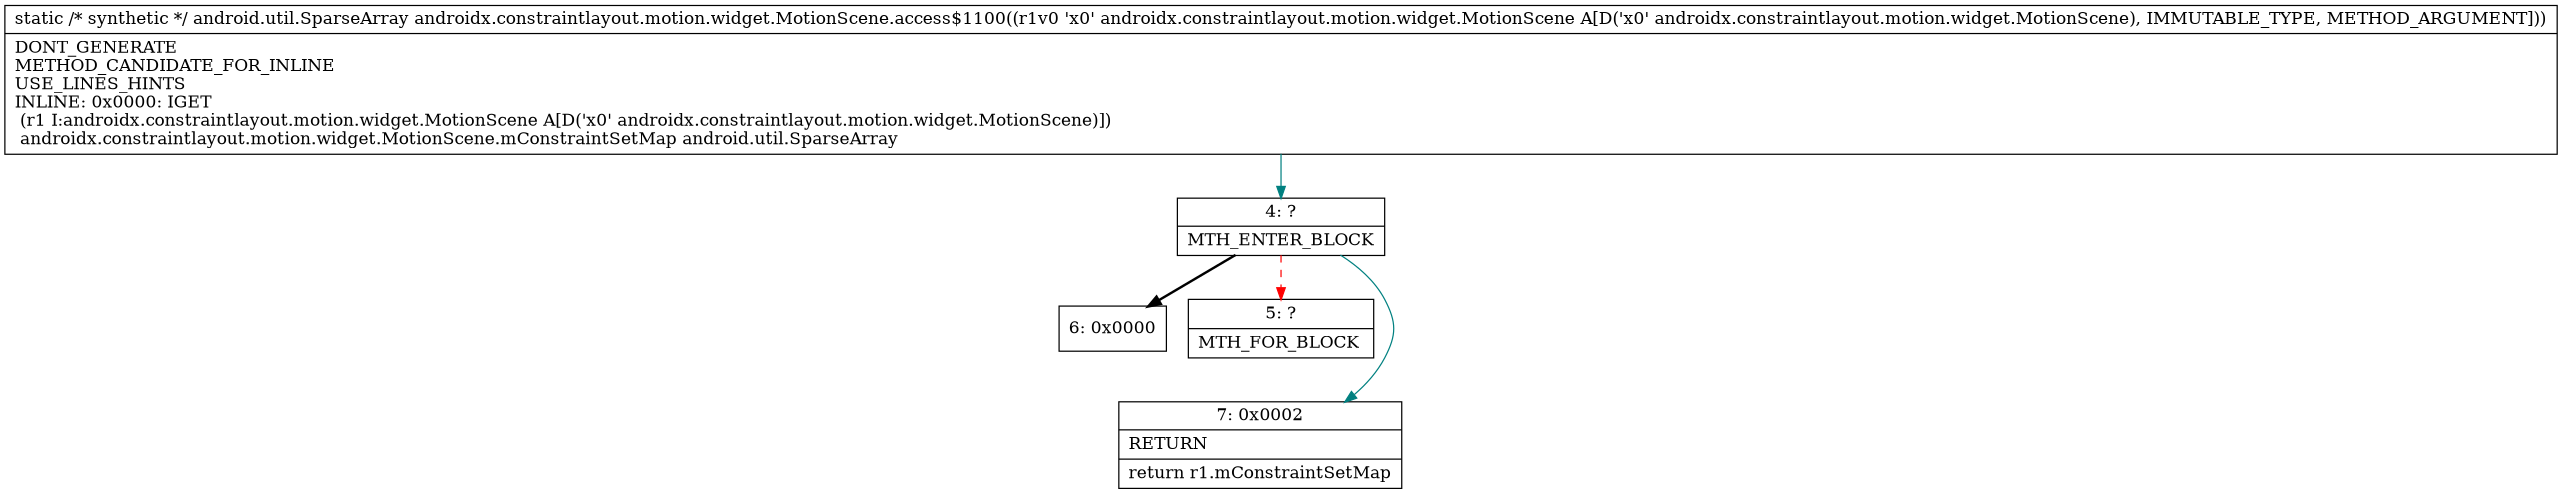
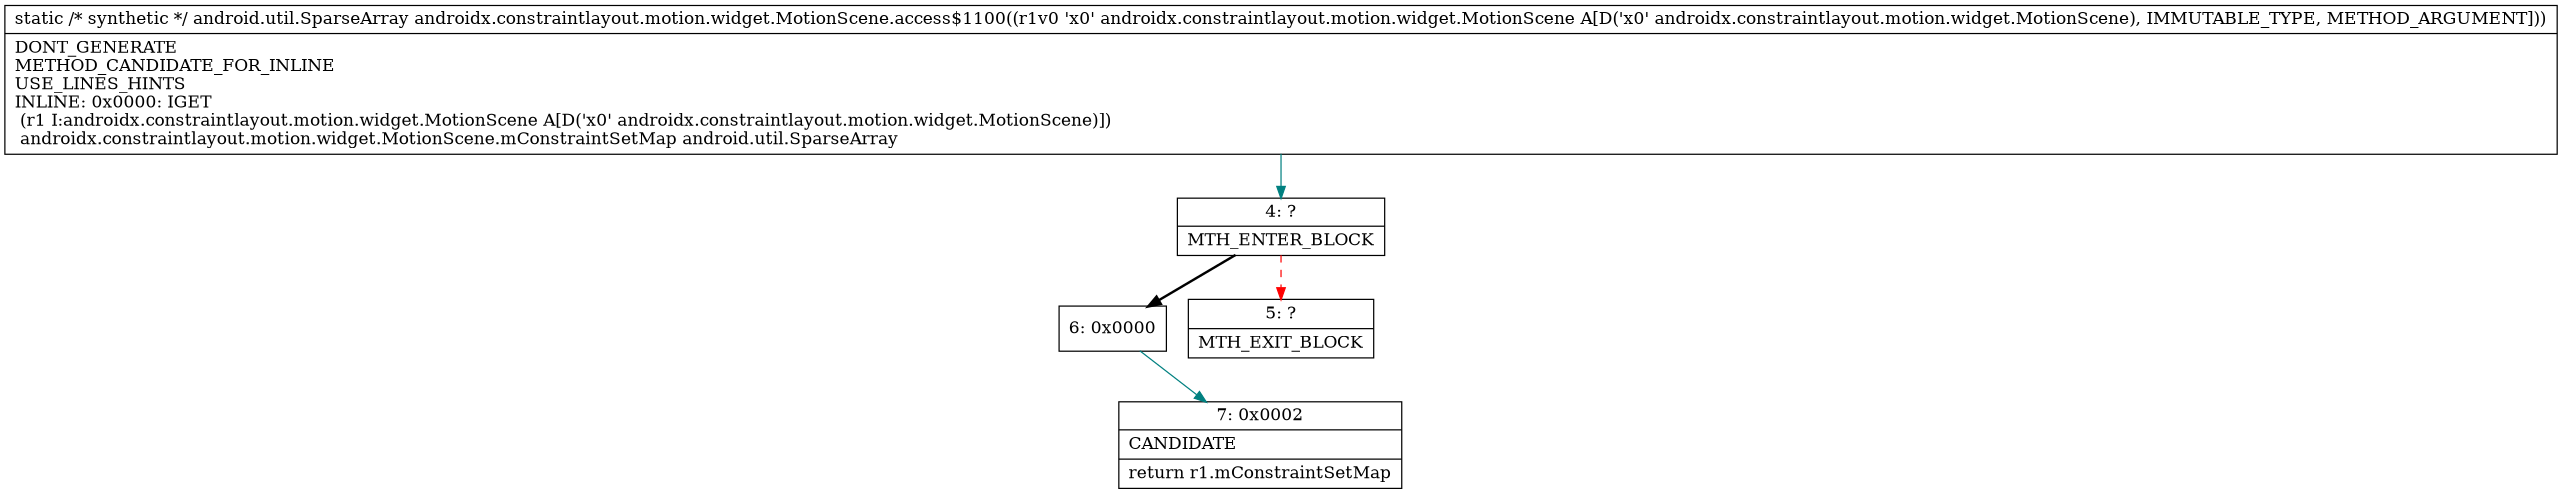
(1393, 321) -> (1168, 373)
(1279, 343) -> (1281, 343)
(1168, 444) -> (1183, 444)
